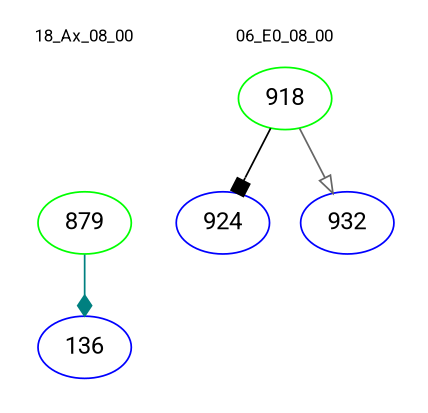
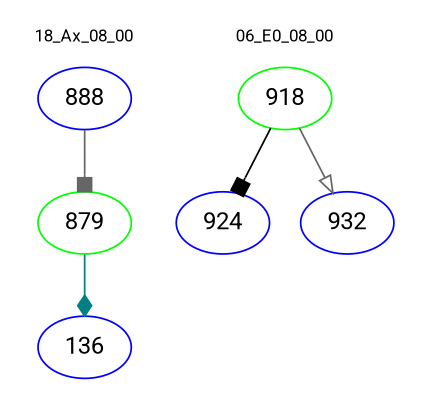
none -> (85, 98)
